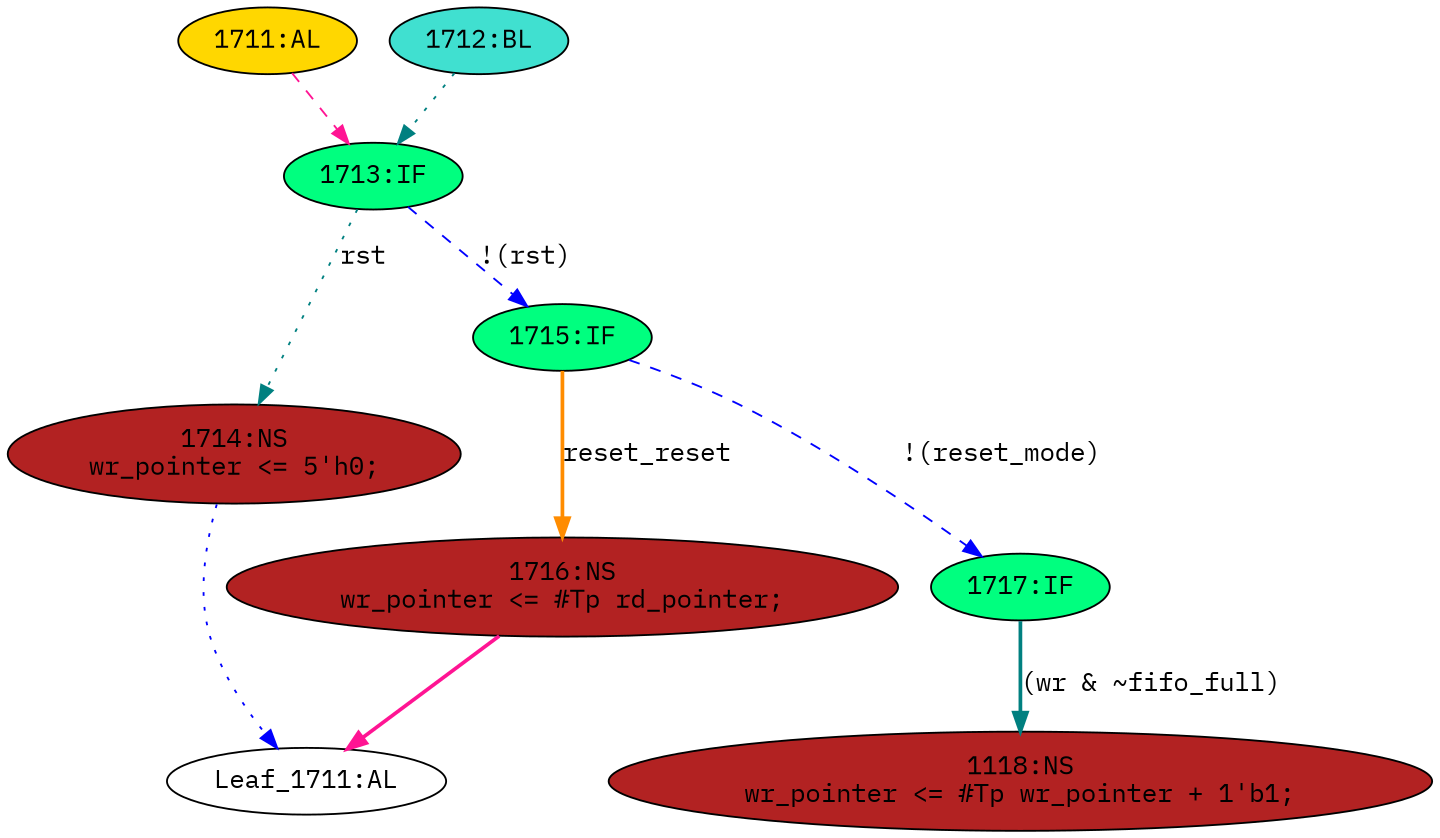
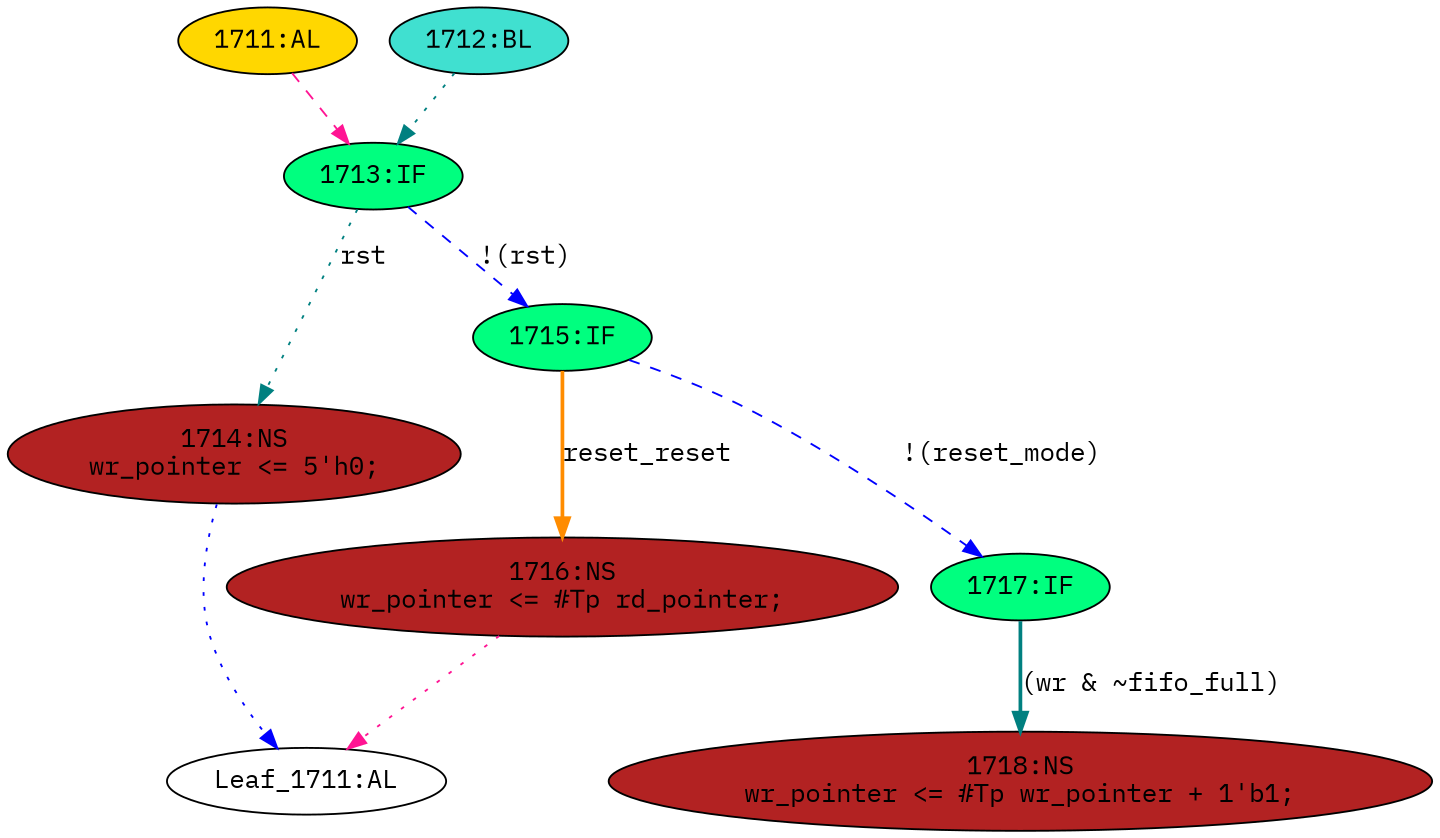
(431, 687) -> (431, 687)
(1020, 781) -> (1020, 781)
